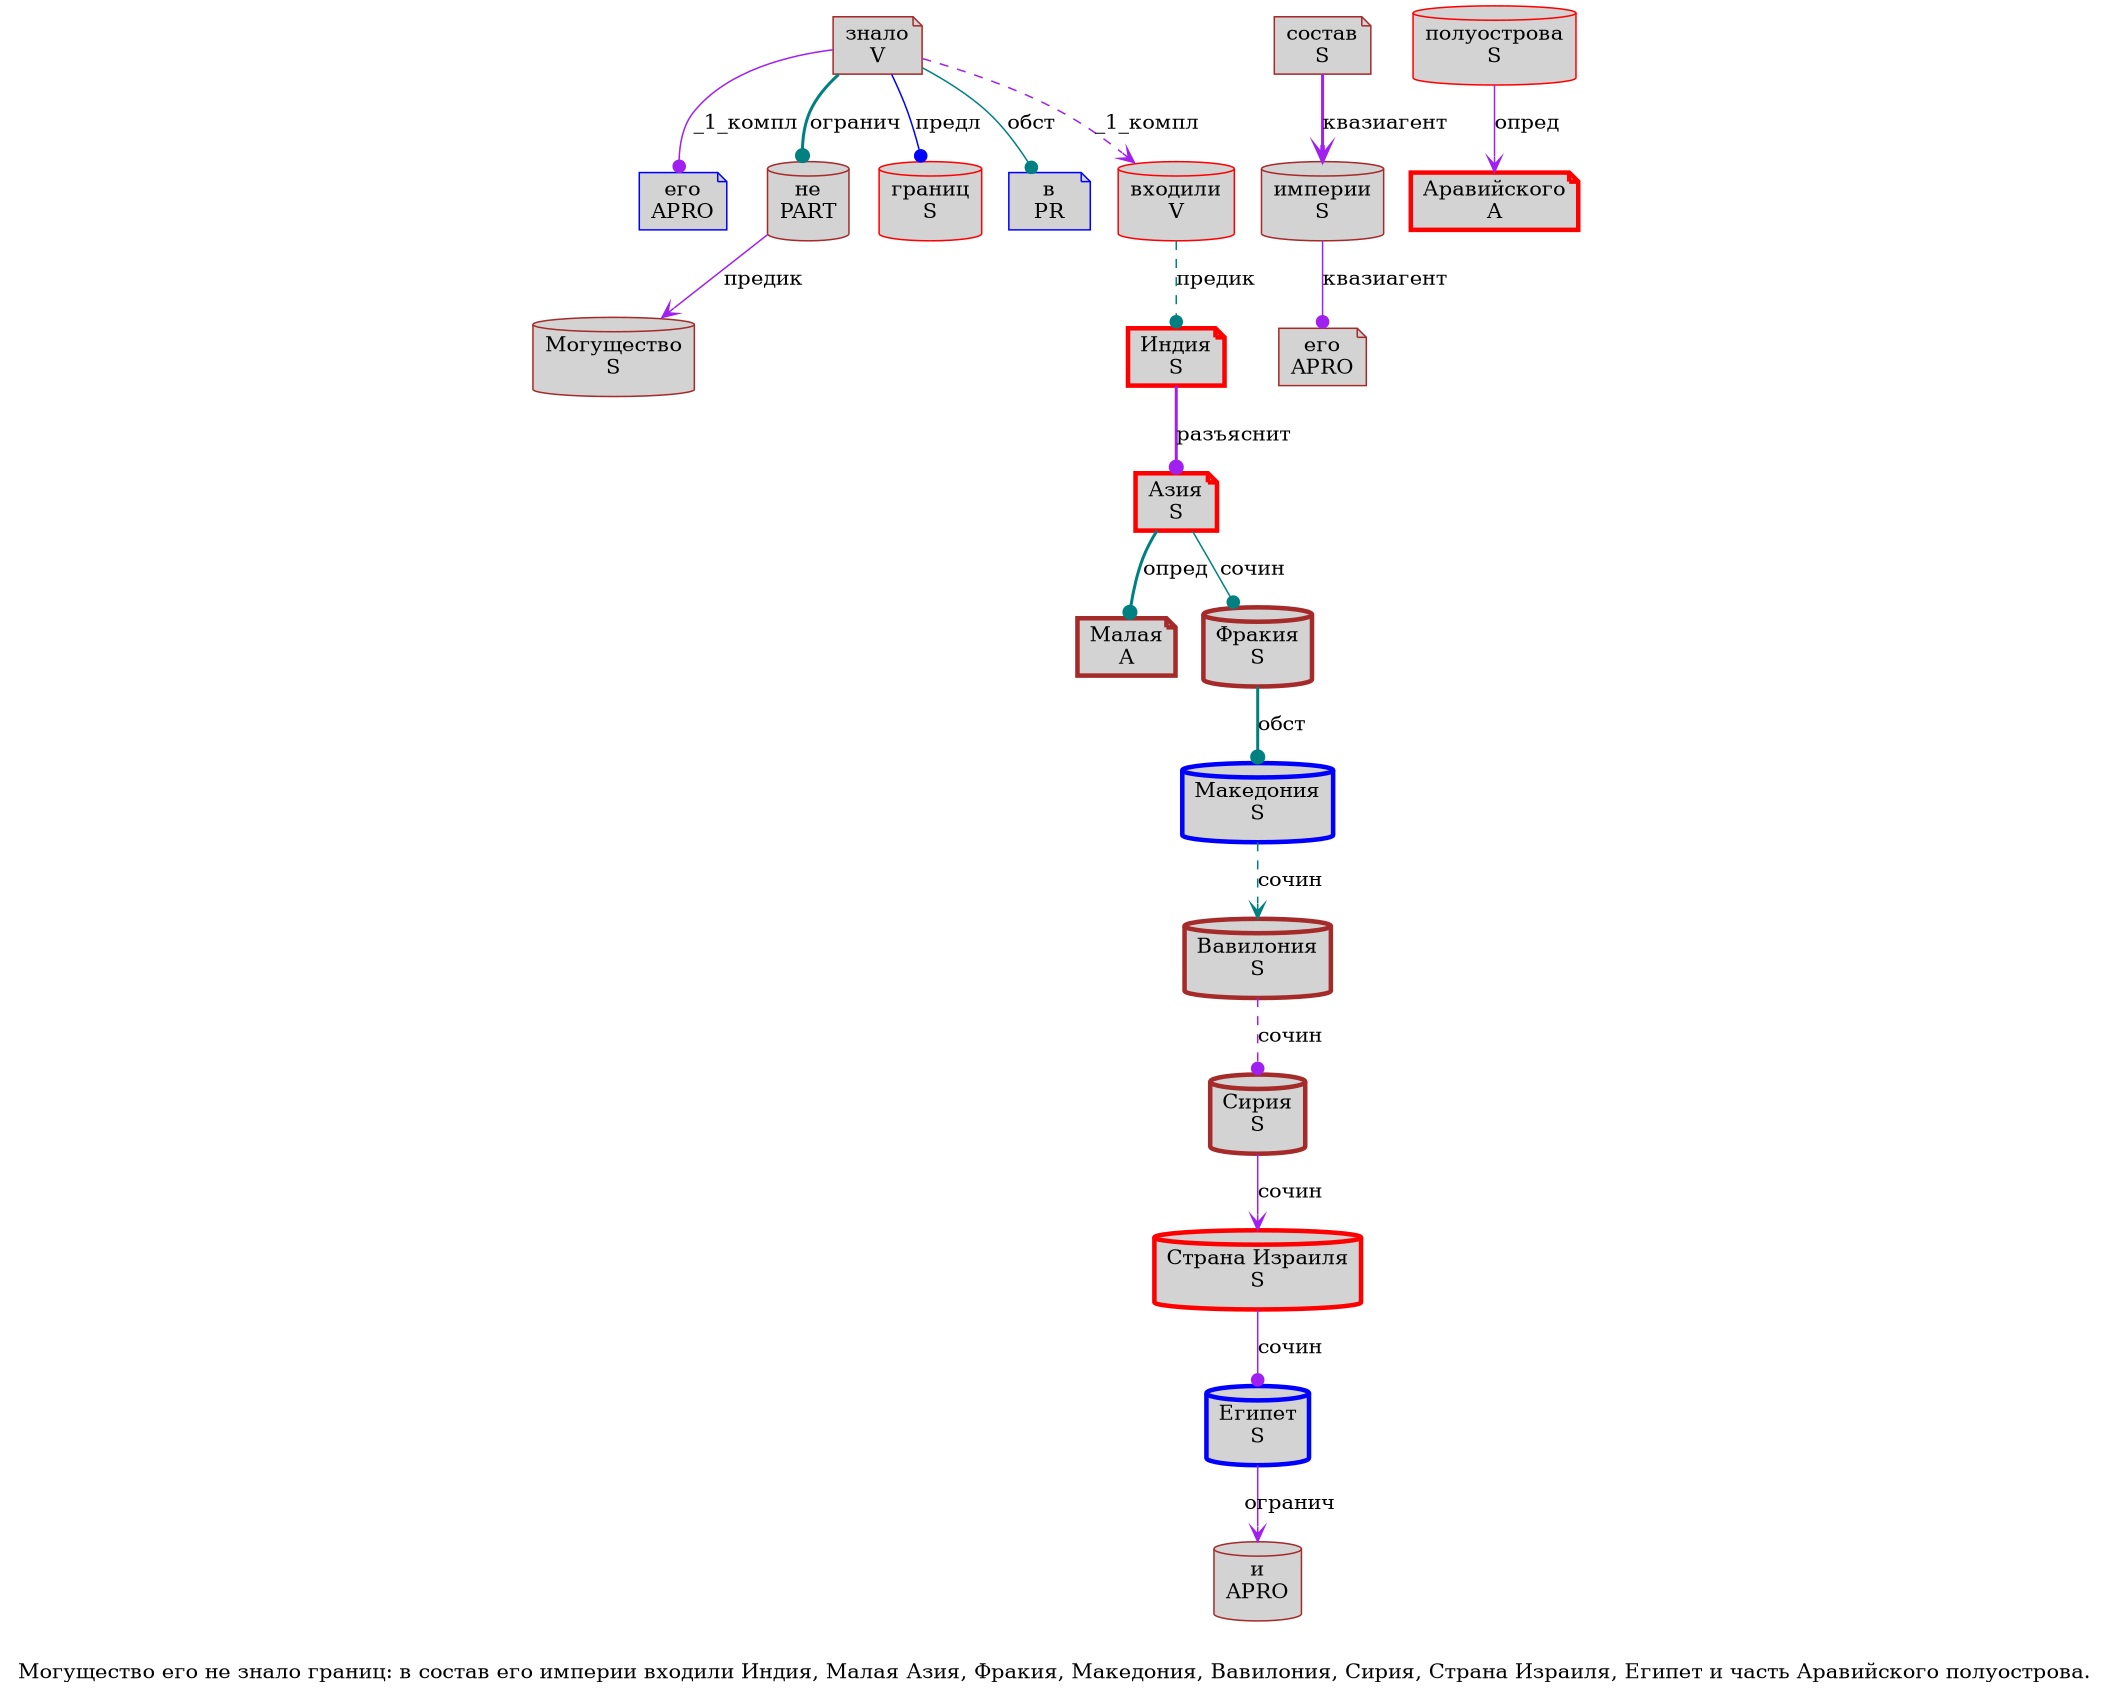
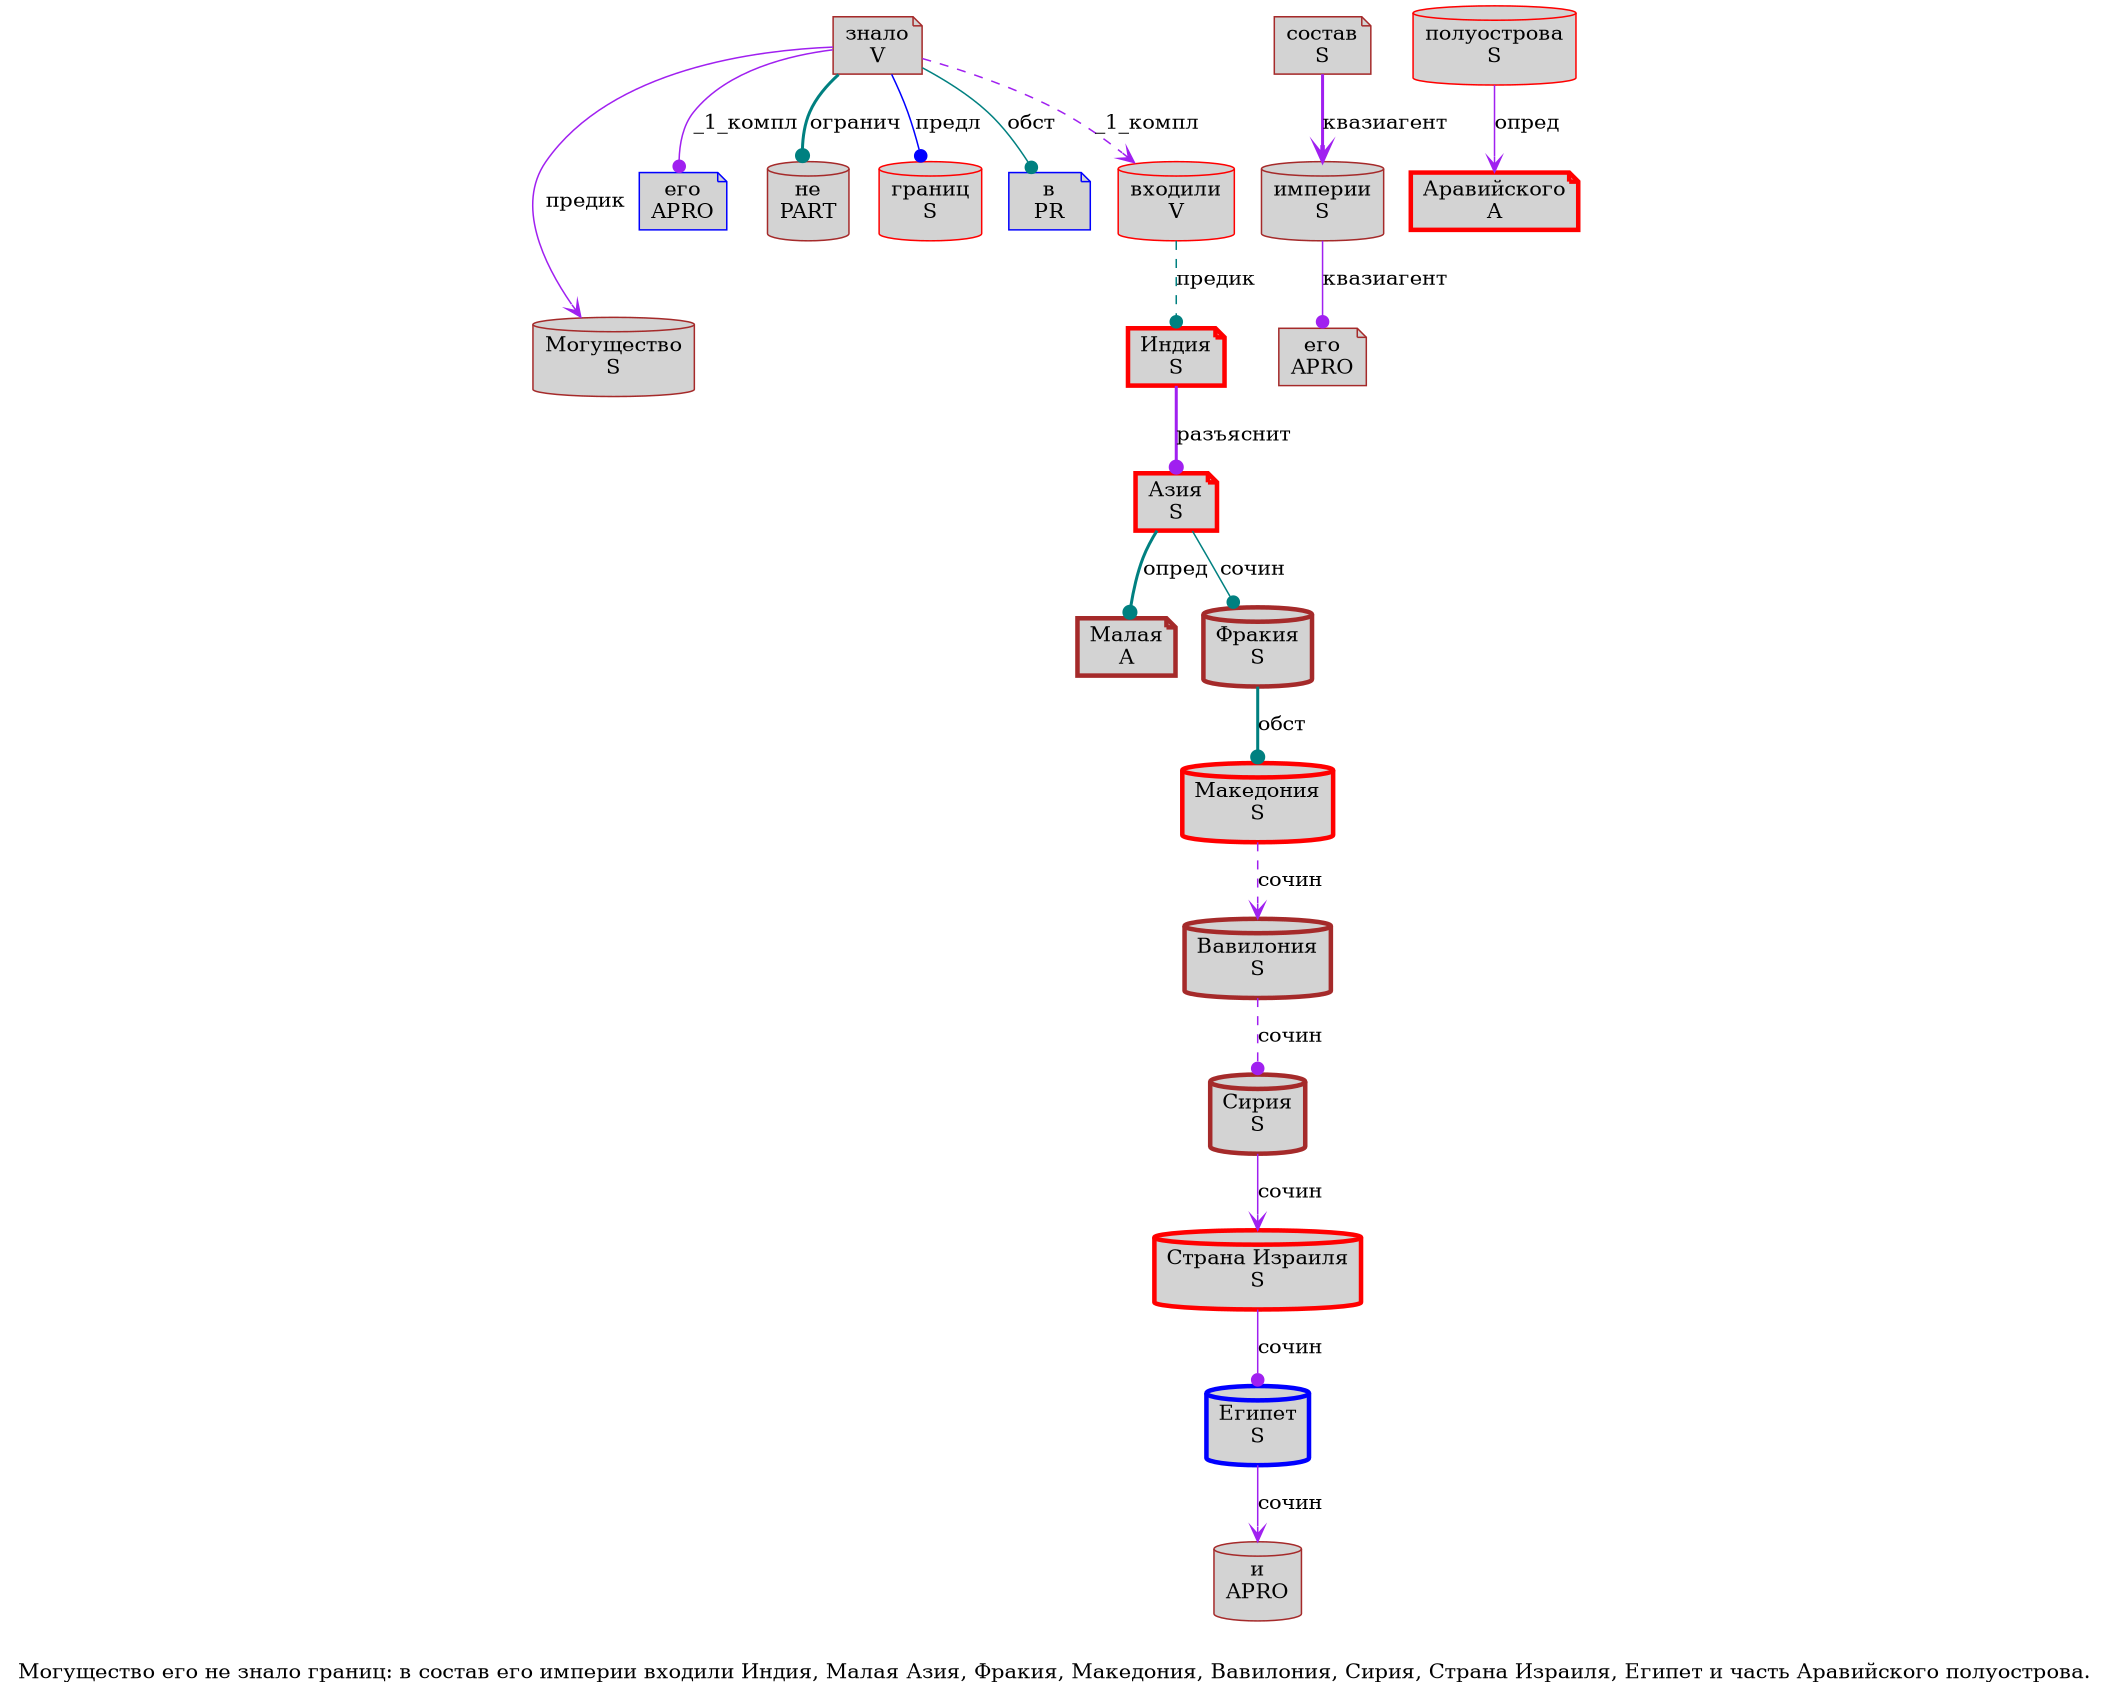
(721, 271) -> (606, 106)
(1258, 803) -> (1258, 803)
(1258, 873) -> (1258, 873)
(1290, 1503) -> (1290, 1503)
